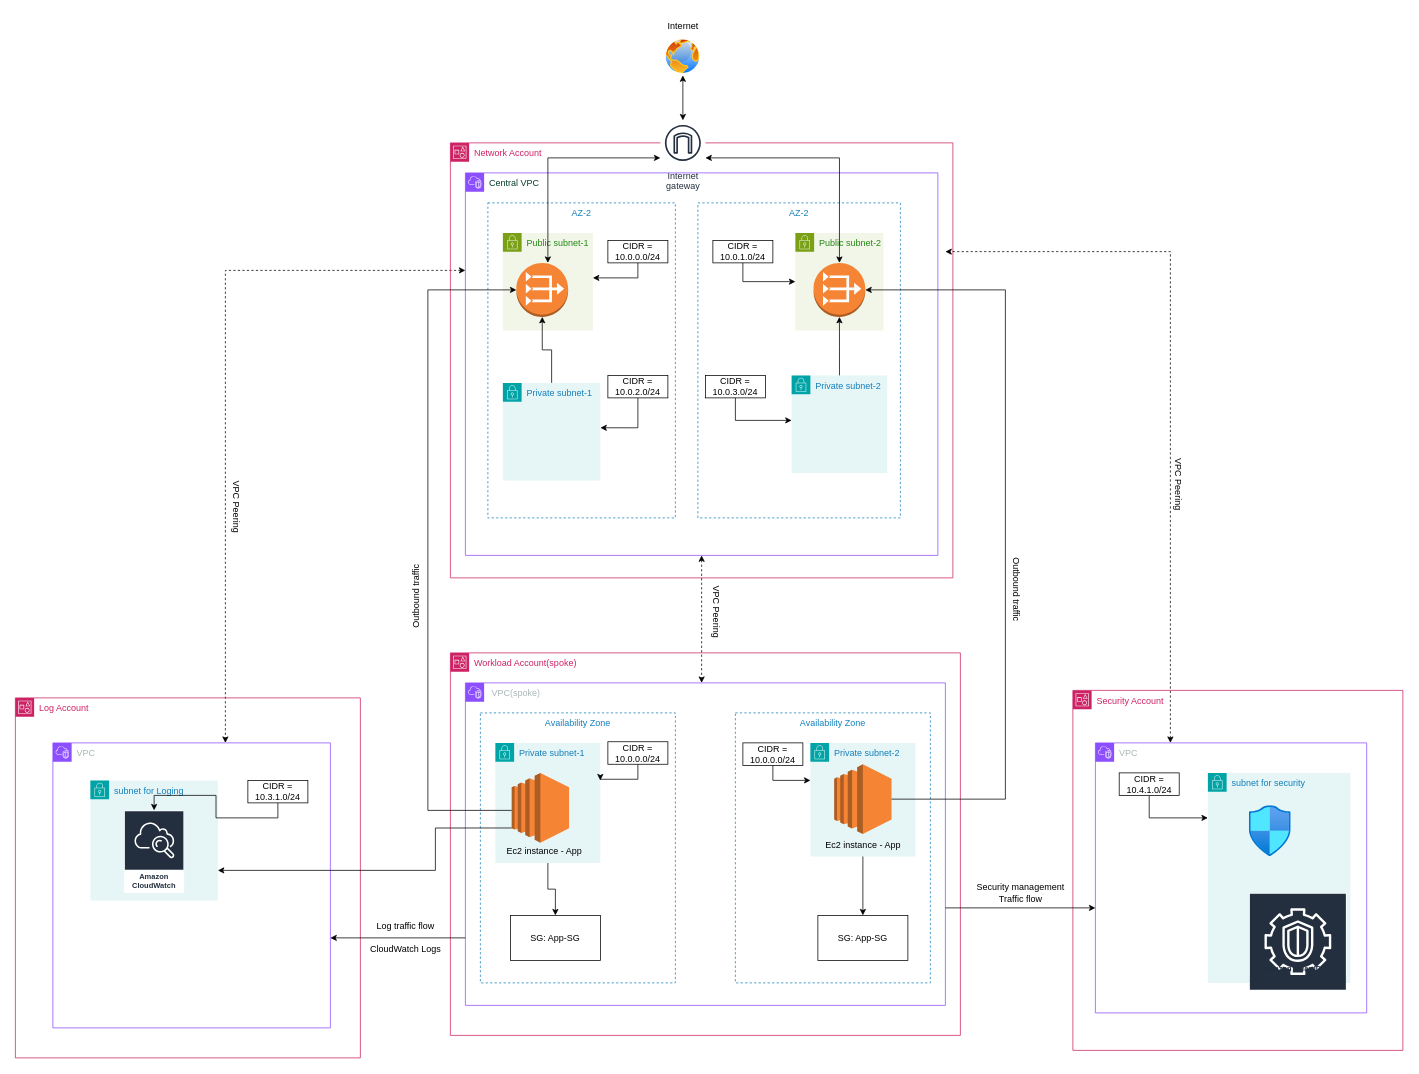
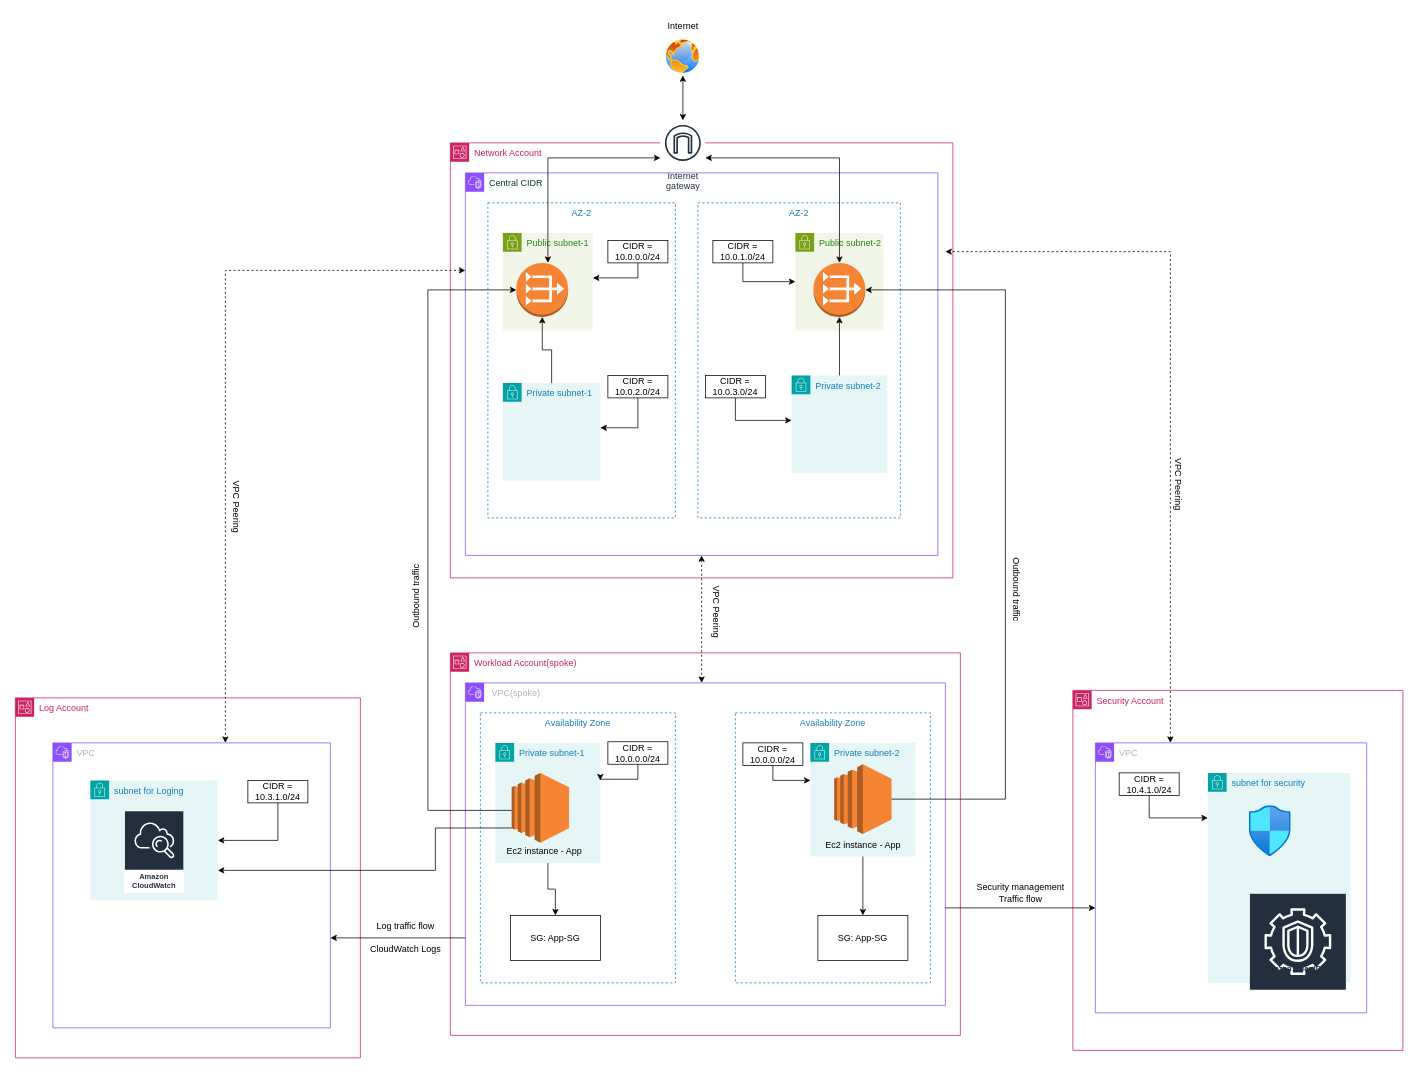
(515, 184) -> (517, 184)
(182, 795) -> (252, 840)
